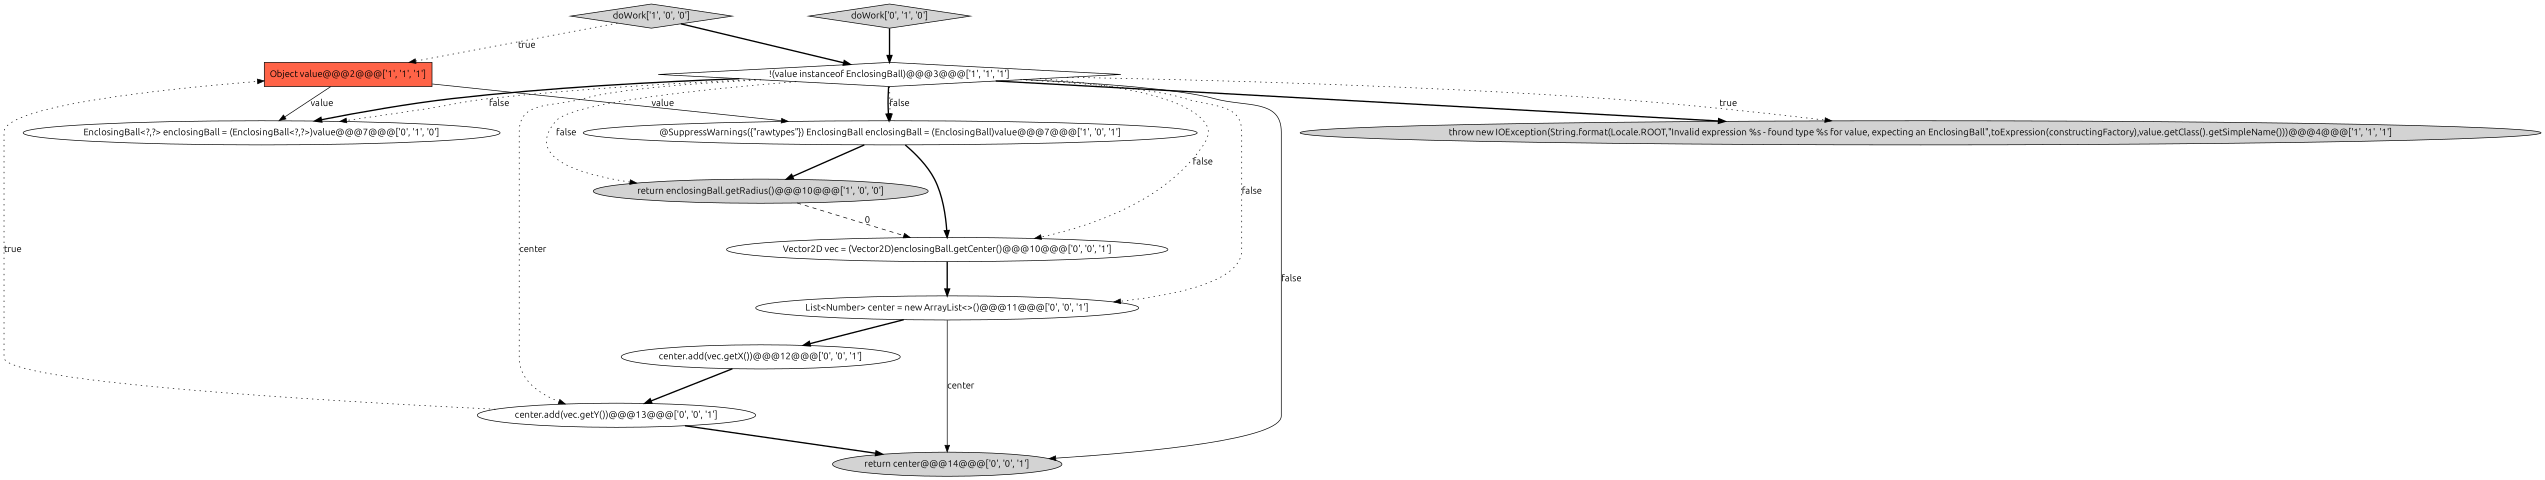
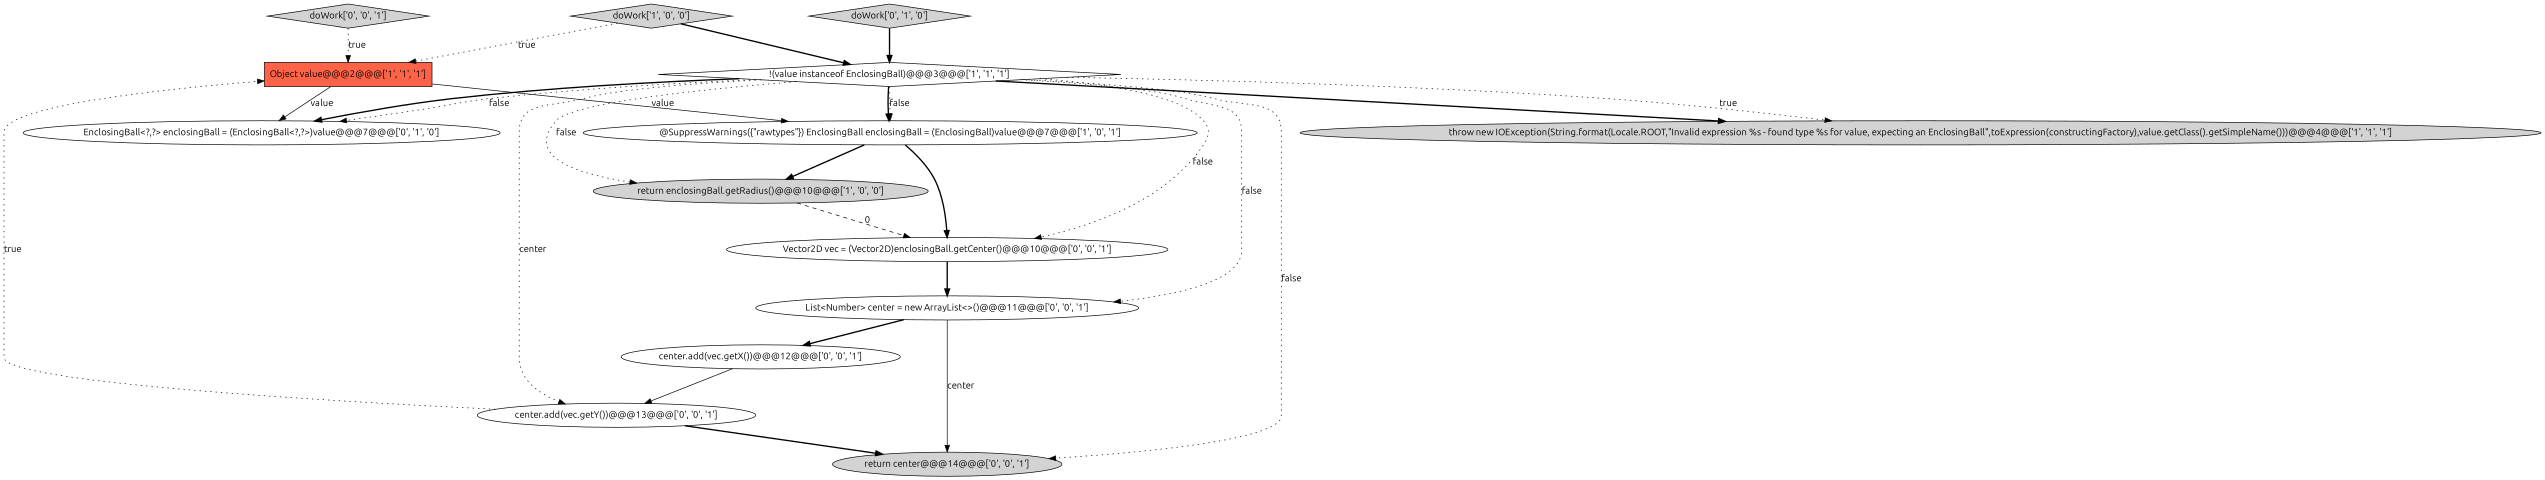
none -> (348, 16)
(1281, 253) -> (1281, 253)
(692, 385) -> (692, 385)
